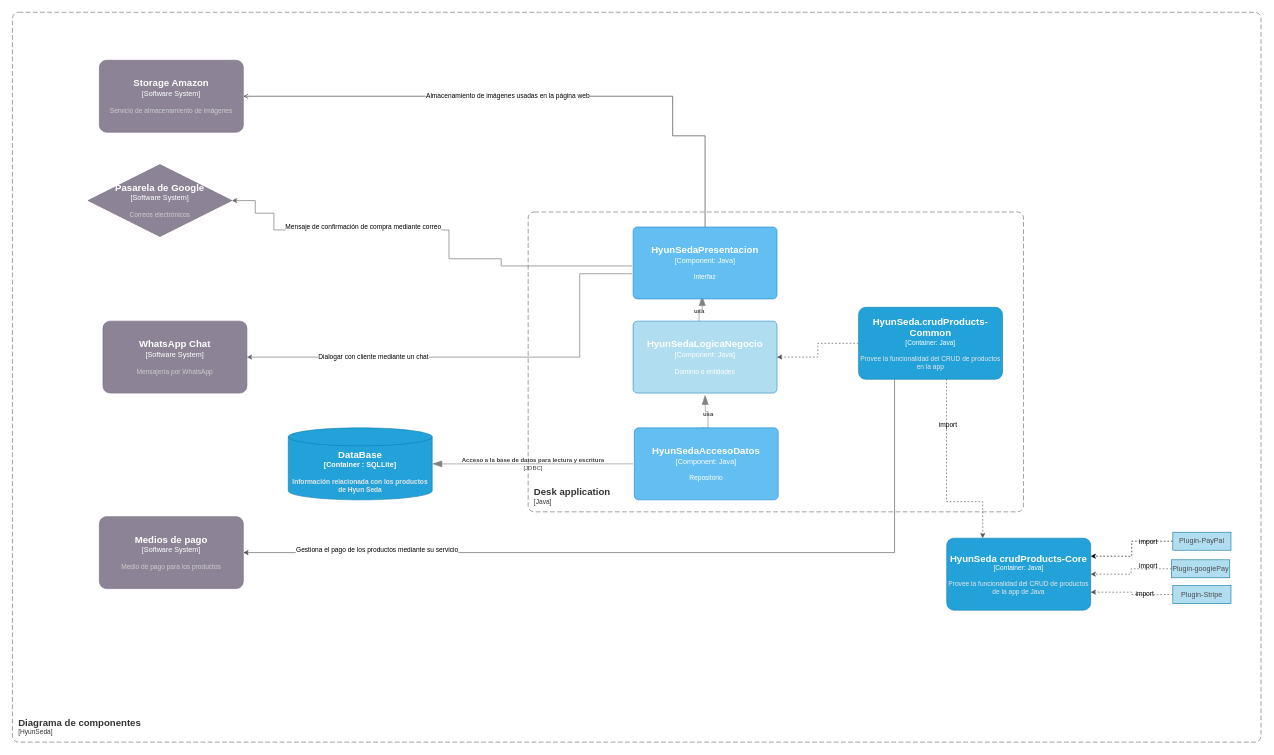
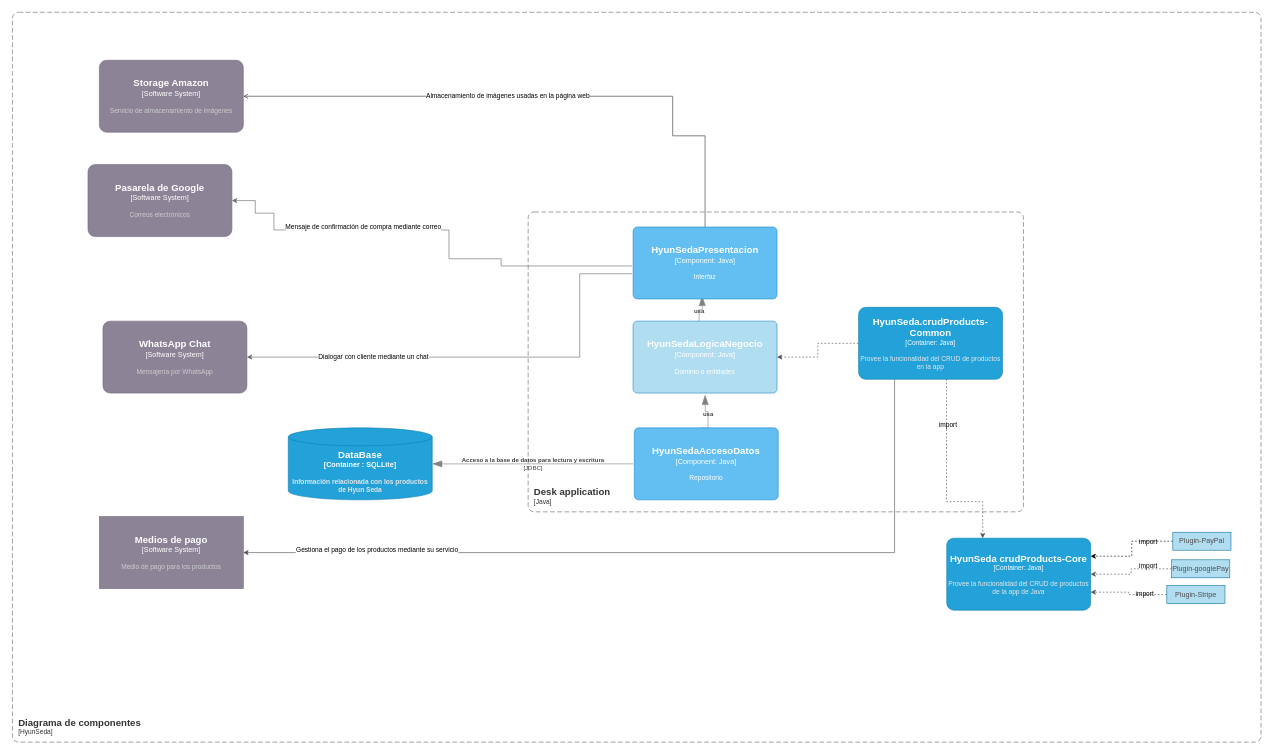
(160, 201) -> (160, 201)
(171, 553) -> (171, 553)
(1202, 595) -> (1196, 595)
